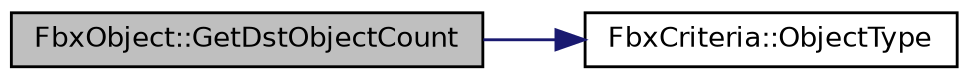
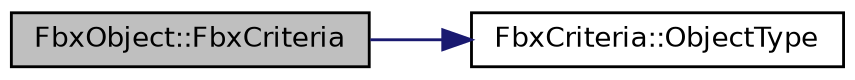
(247, 40) -> (190, 40)
